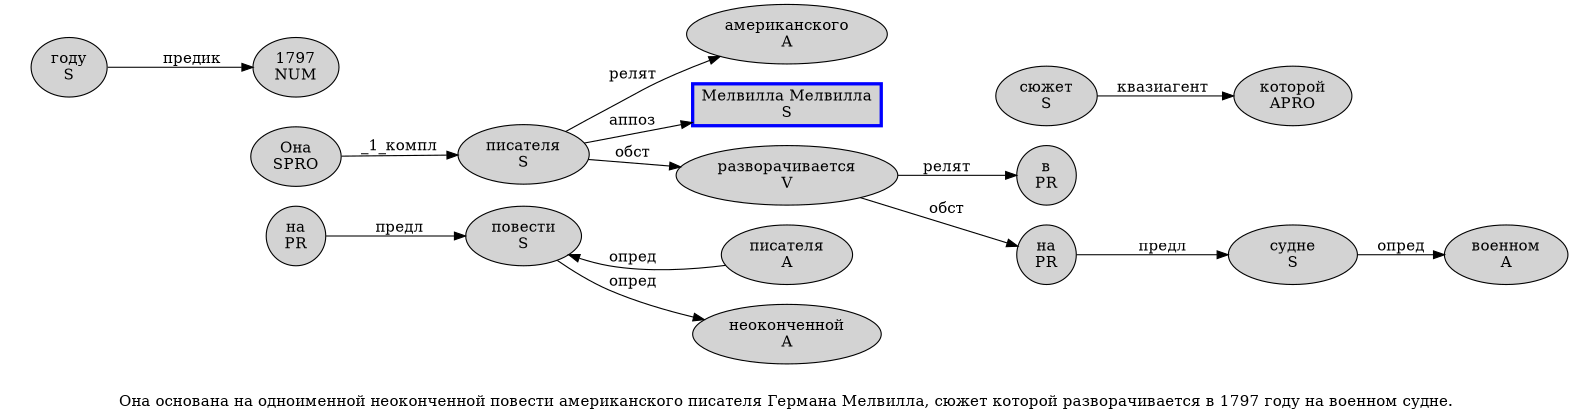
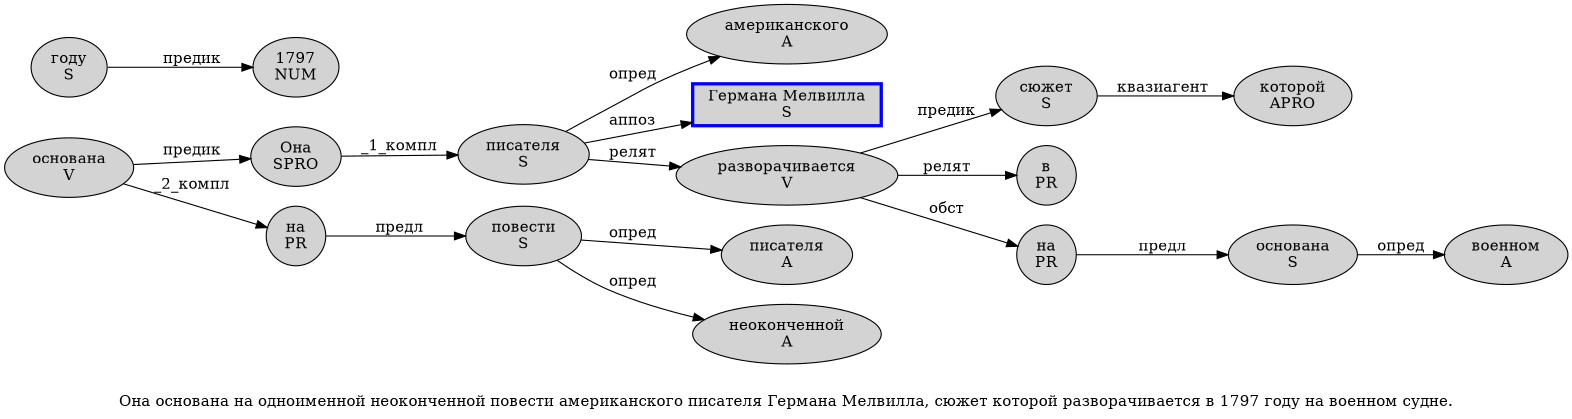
(633, 74) -> (633, 74)
(787, 105) -> (787, 105)
none -> (925, 133)
(633, 153) -> (633, 153)
none -> (69, 168)
(1293, 255) -> (1293, 255)
(652, 270) -> (646, 245)
